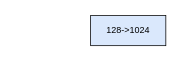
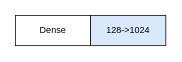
none -> (53, 30)
